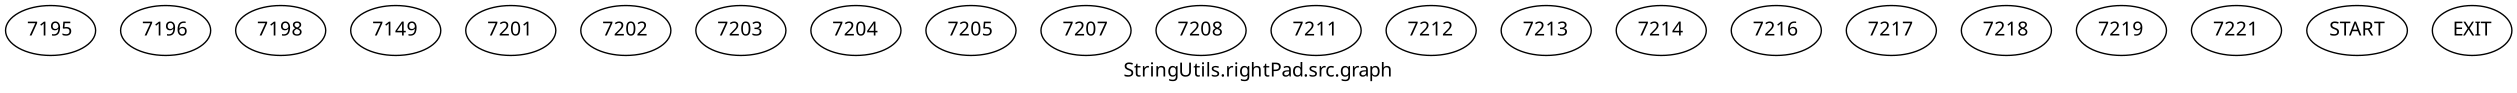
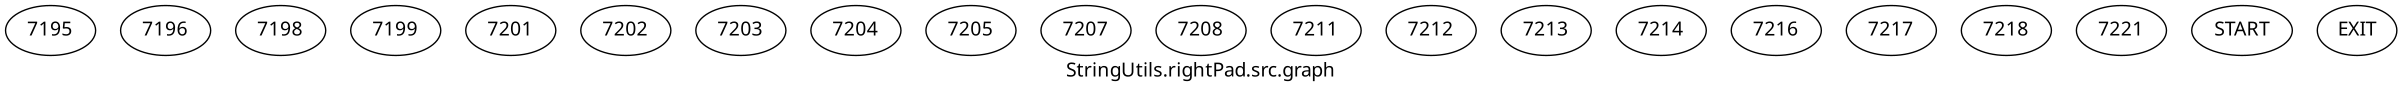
(396, 30) -> (396, 30)
(2121, 30) -> none
